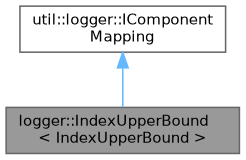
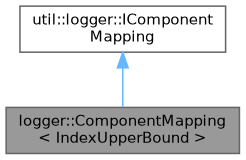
(123, 130) -> (123, 130)
